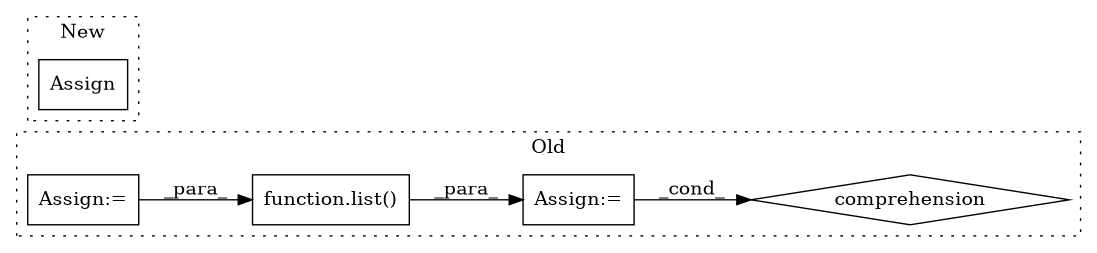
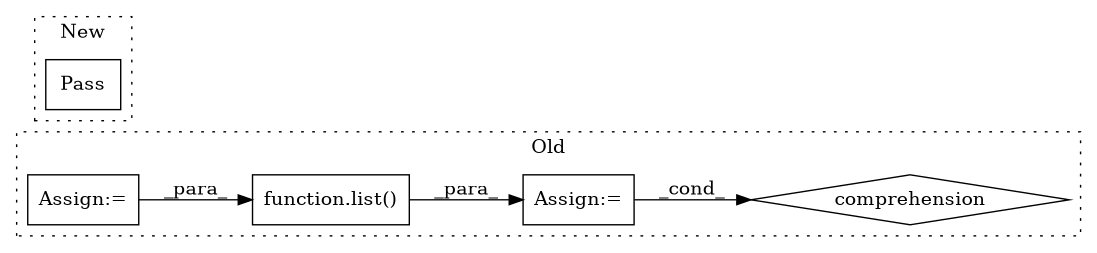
(83, 85) -> (83, 85)
